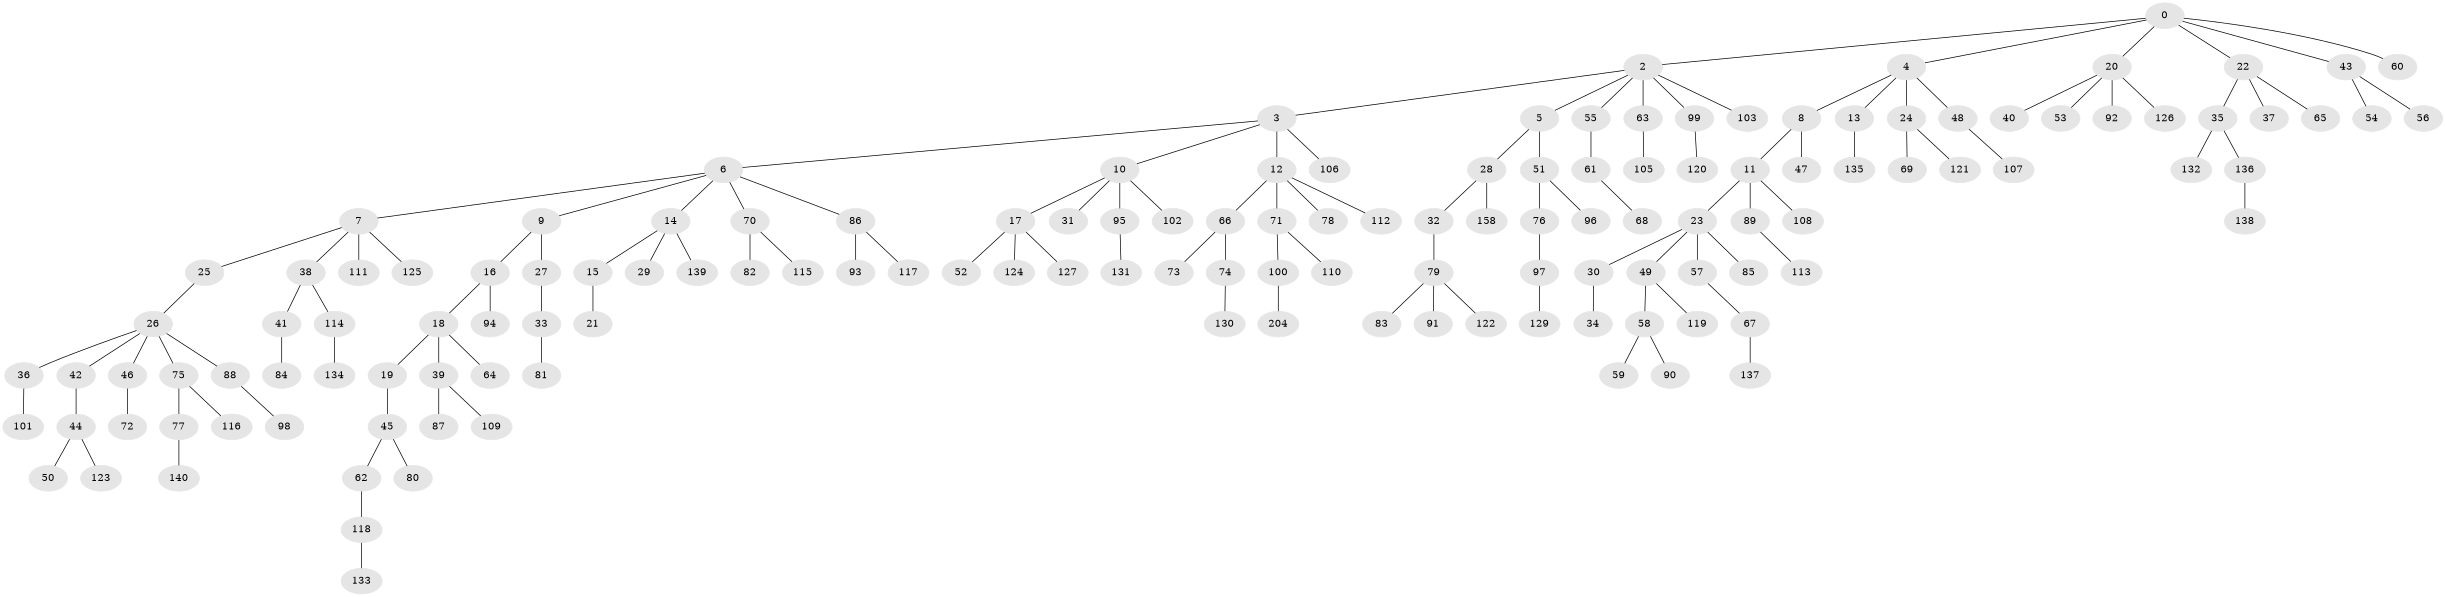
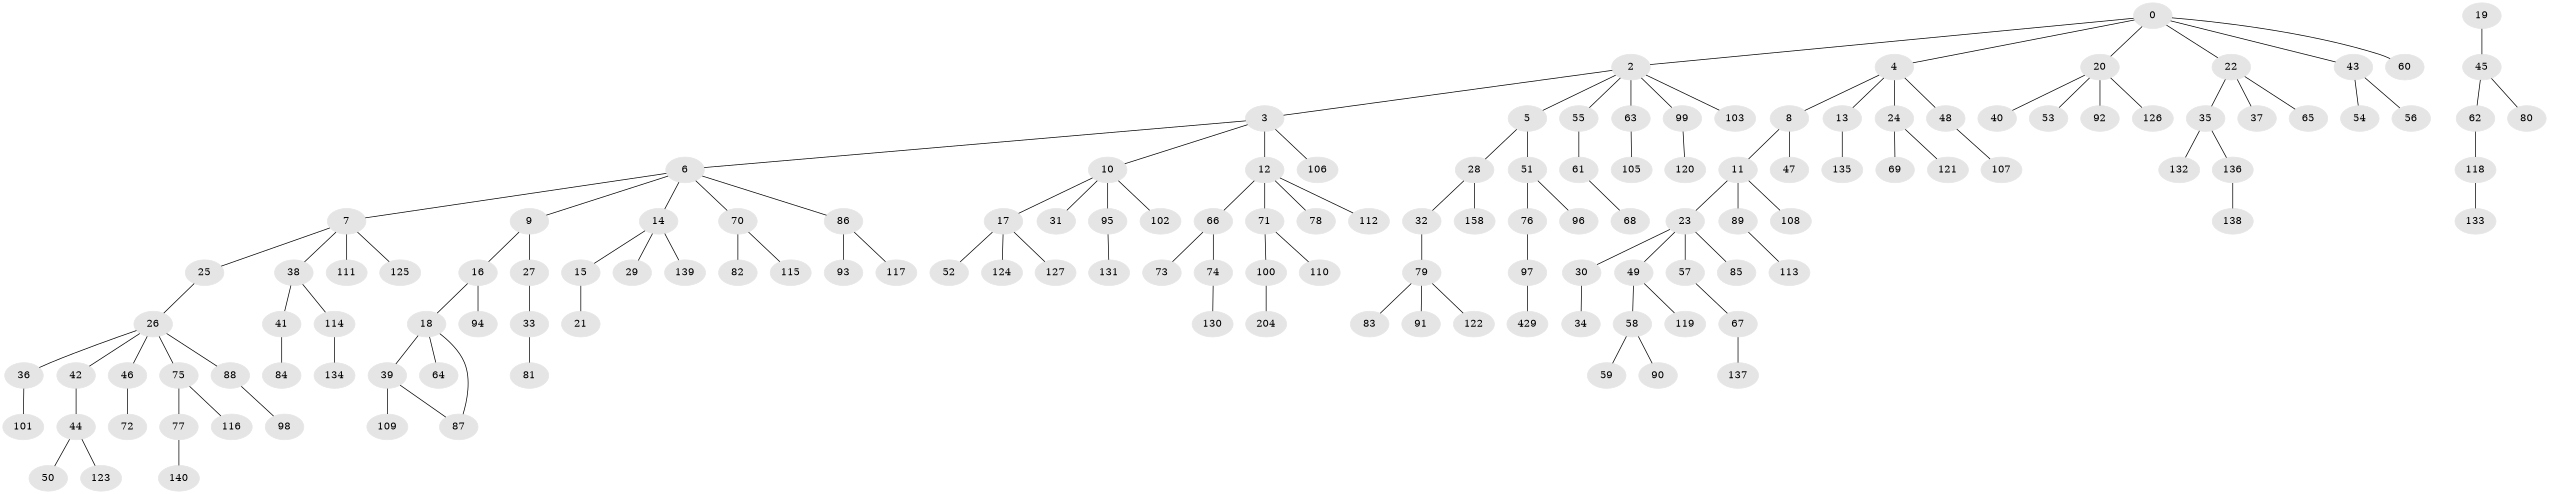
(1540, 324) -> (1527, 324)
(413, 350) -> (467, 369)
